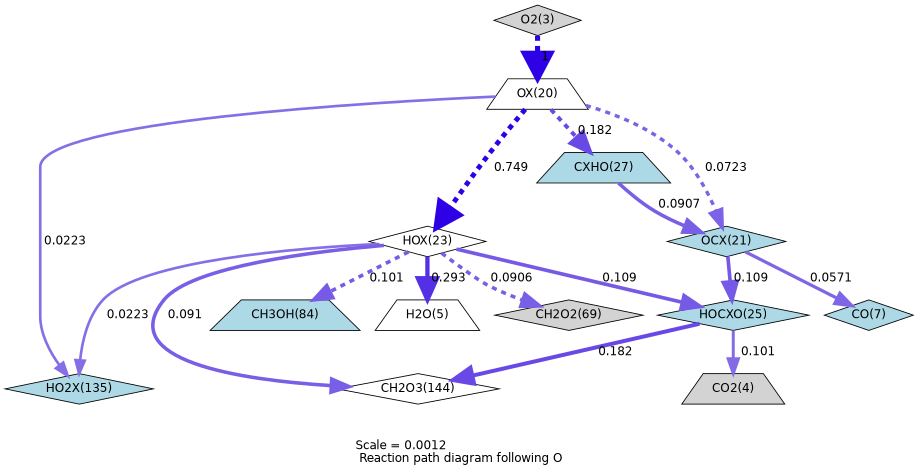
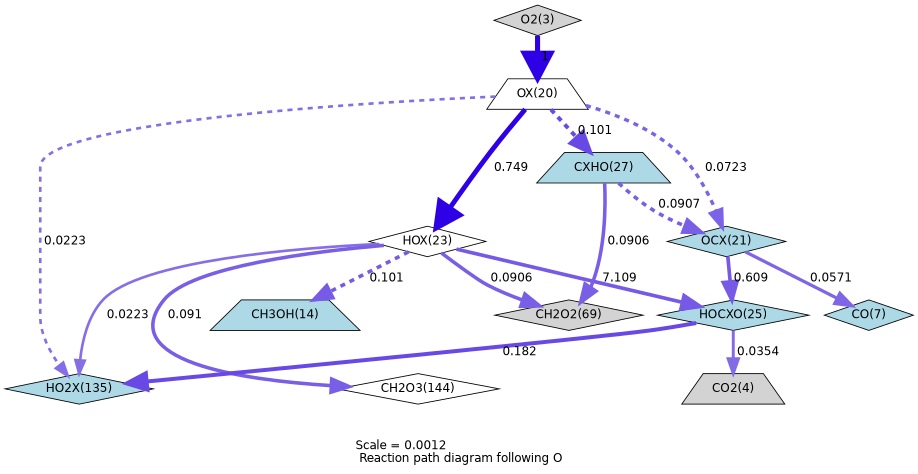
(538, 44) -> (538, 44)
(162, 125) -> (162, 125)
(593, 131) -> (593, 131)
(486, 158) -> (486, 158)
(650, 208) -> (650, 208)
none -> (603, 236)
(618, 278) -> (618, 278)
(749, 278) -> (749, 278)
(480, 281) -> (480, 281)
(285, 315) -> (285, 315)
(427, 315) -> none
(586, 350) -> (422, 354)
(757, 352) -> (757, 352)
